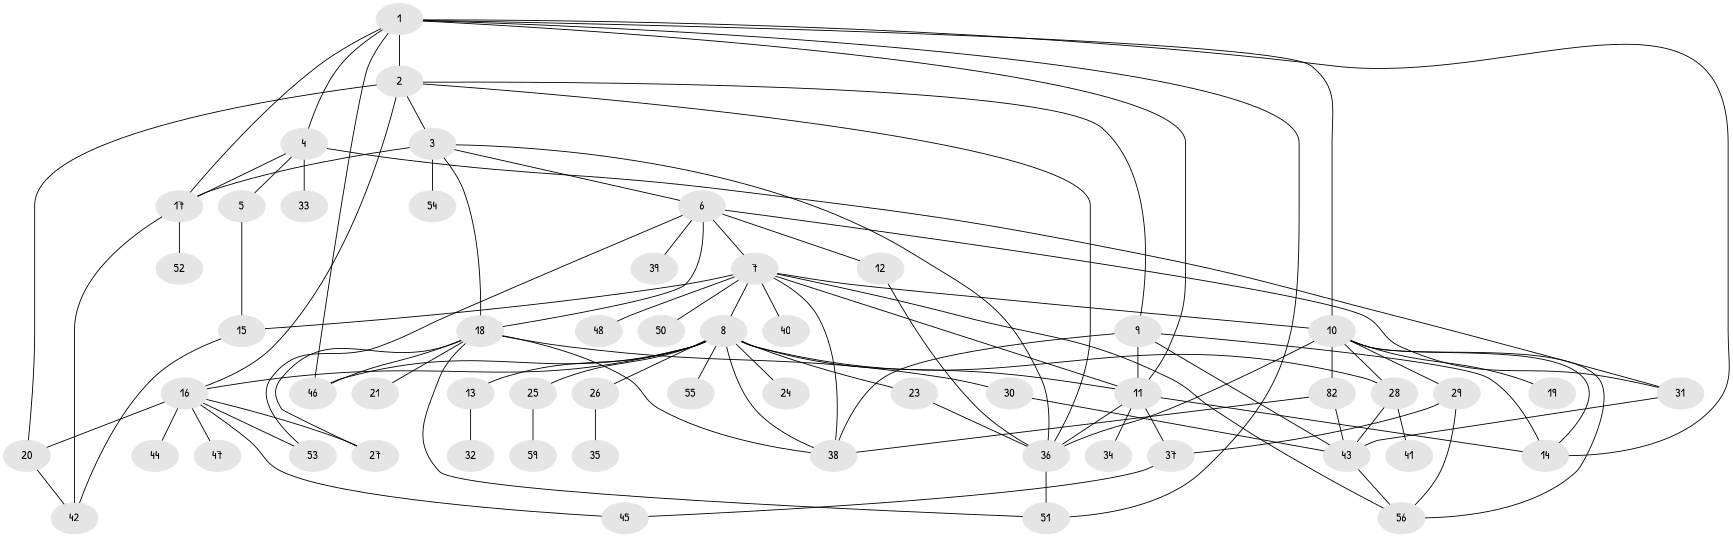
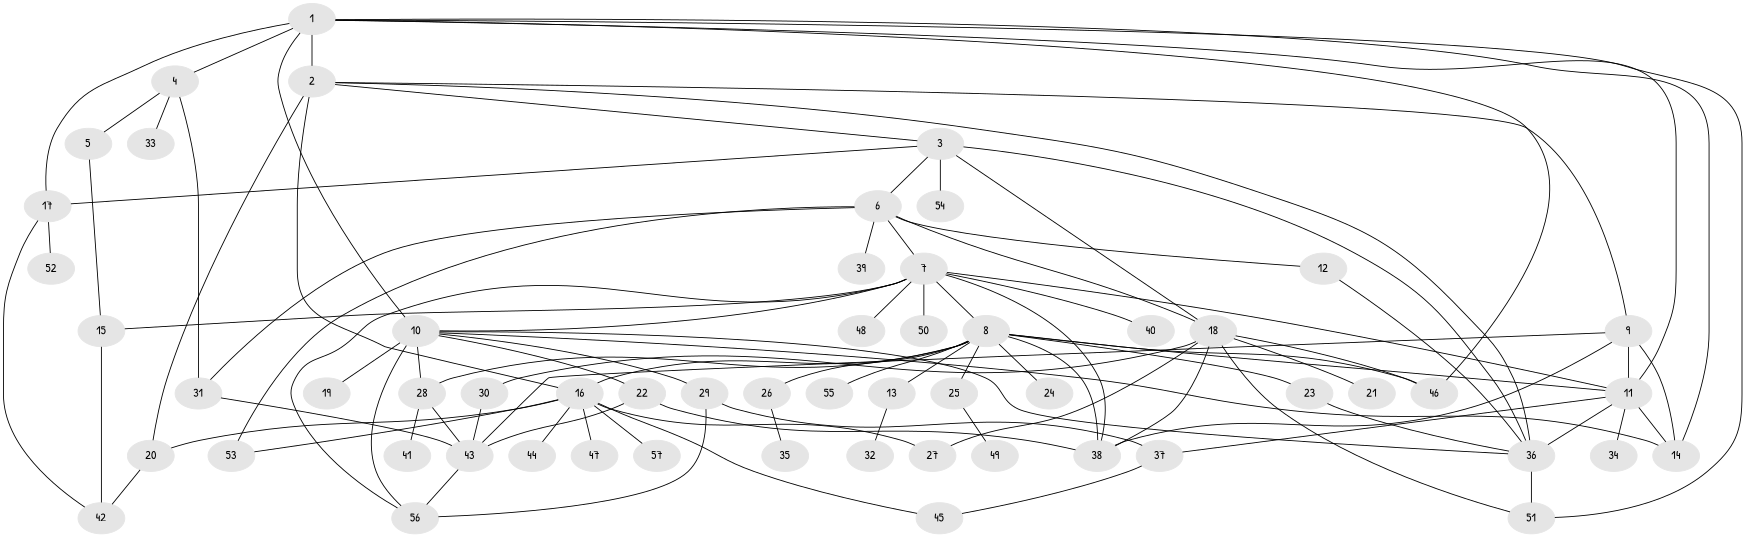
(242, 175) -> none
(1332, 393) -> (642, 393)
(533, 456) -> (995, 456)
none -> (657, 456)
